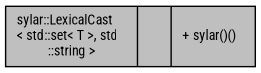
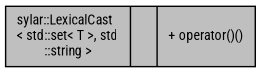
(210, 36) -> (206, 36)
